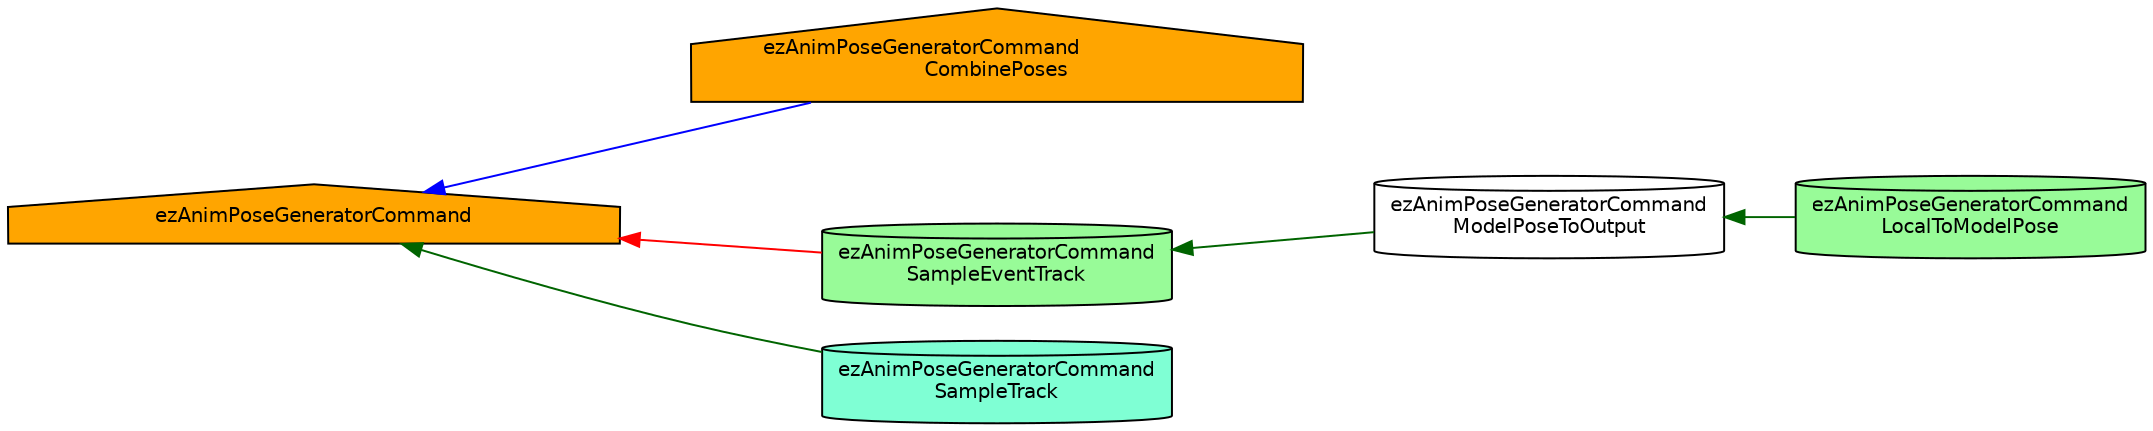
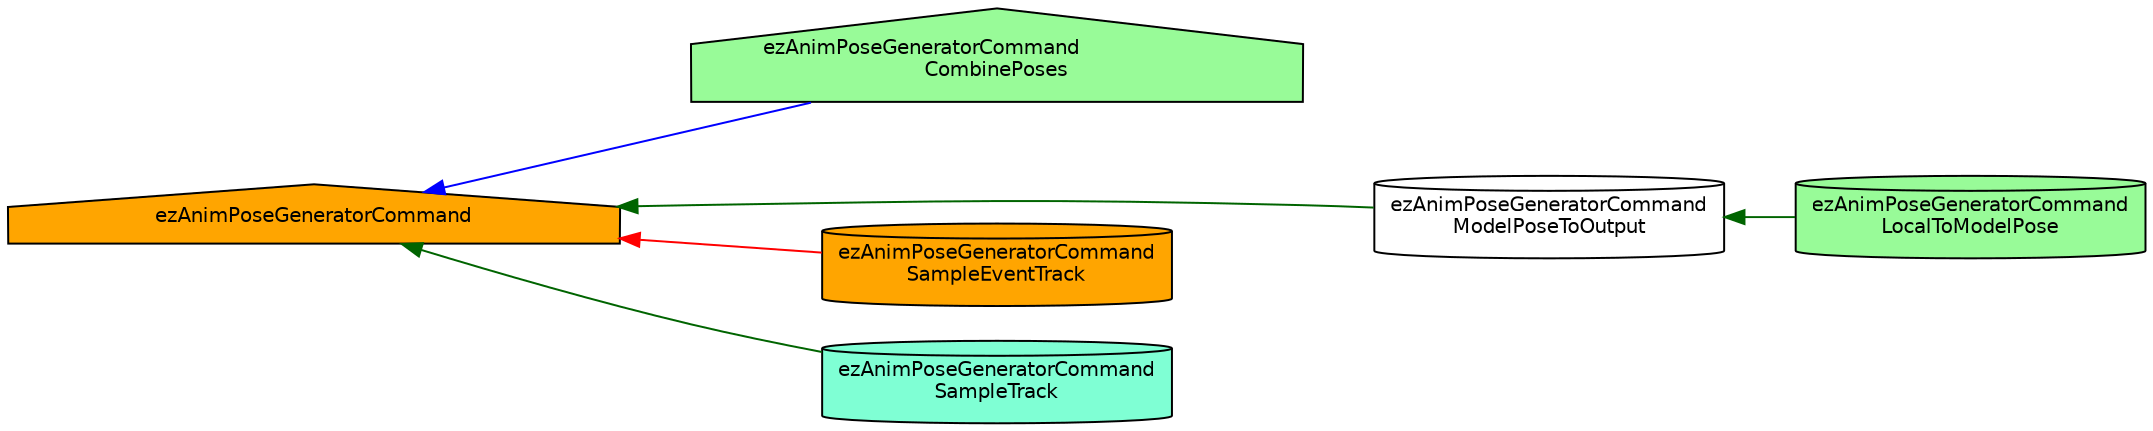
(997, 60) -> (997, 60)
(1283, 240) -> (1006, 201)
(997, 265) -> (997, 265)
